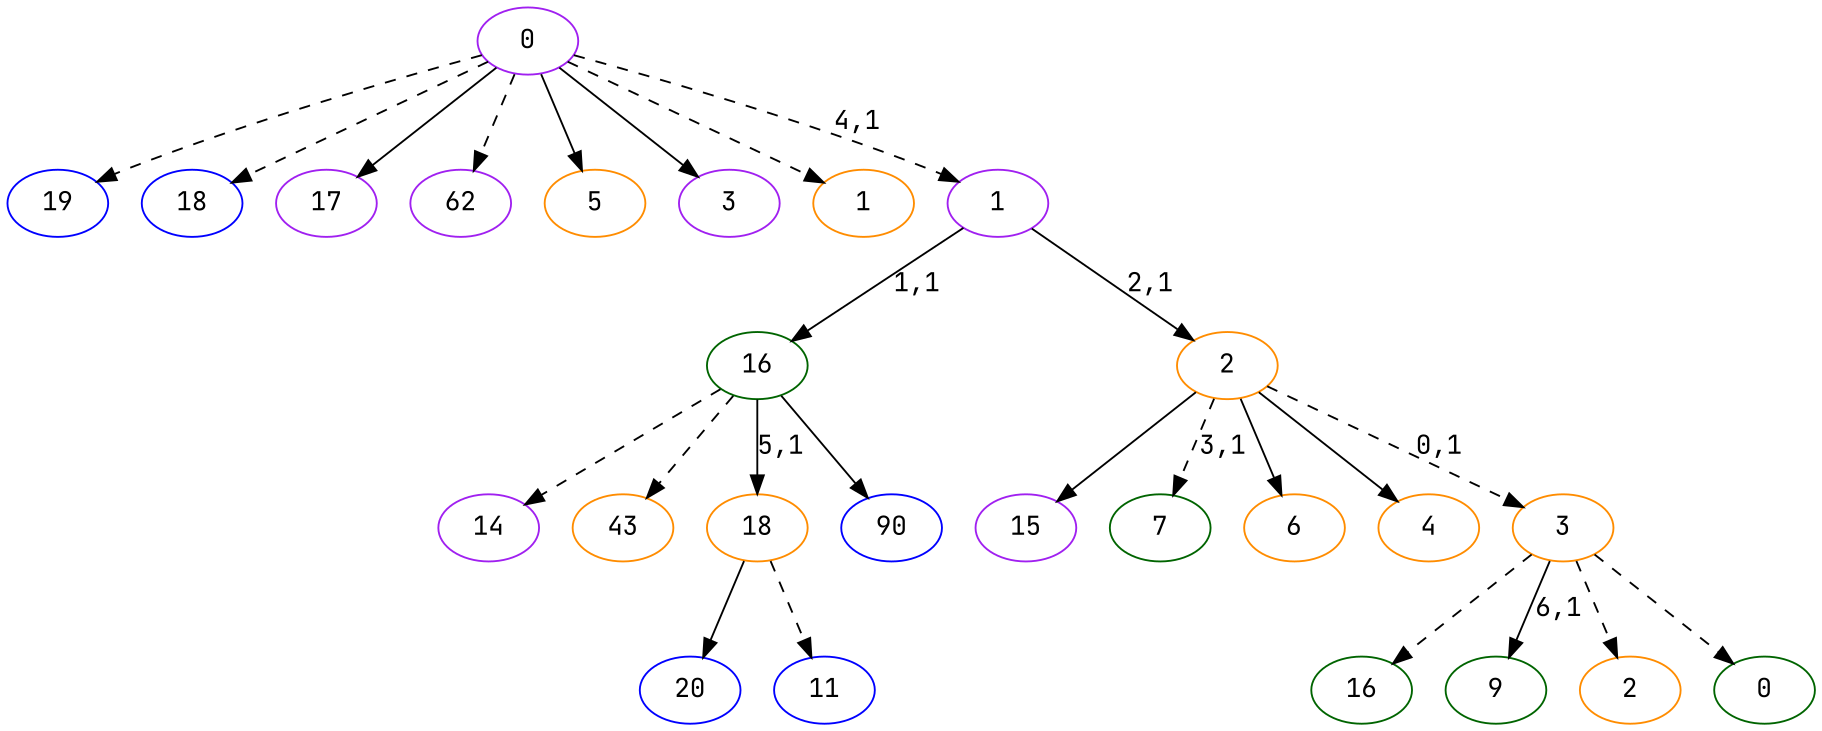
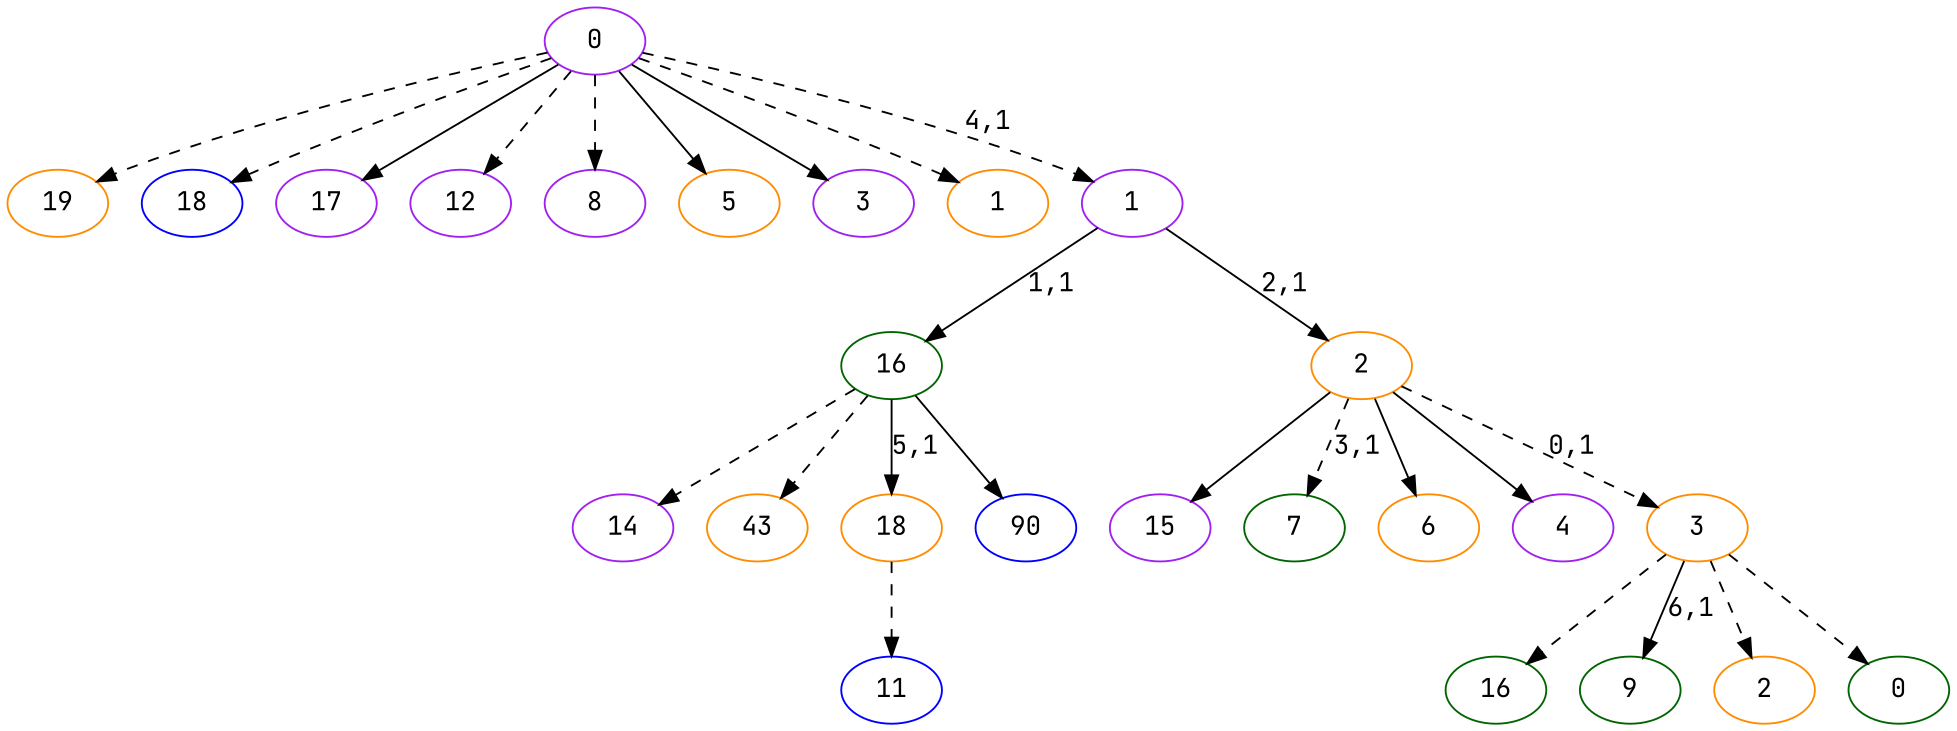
(58, 203) -> (58, 203)
(461, 203) -> (461, 203)
none -> (595, 203)
(1429, 528) -> (1563, 528)
(690, 690) -> none
